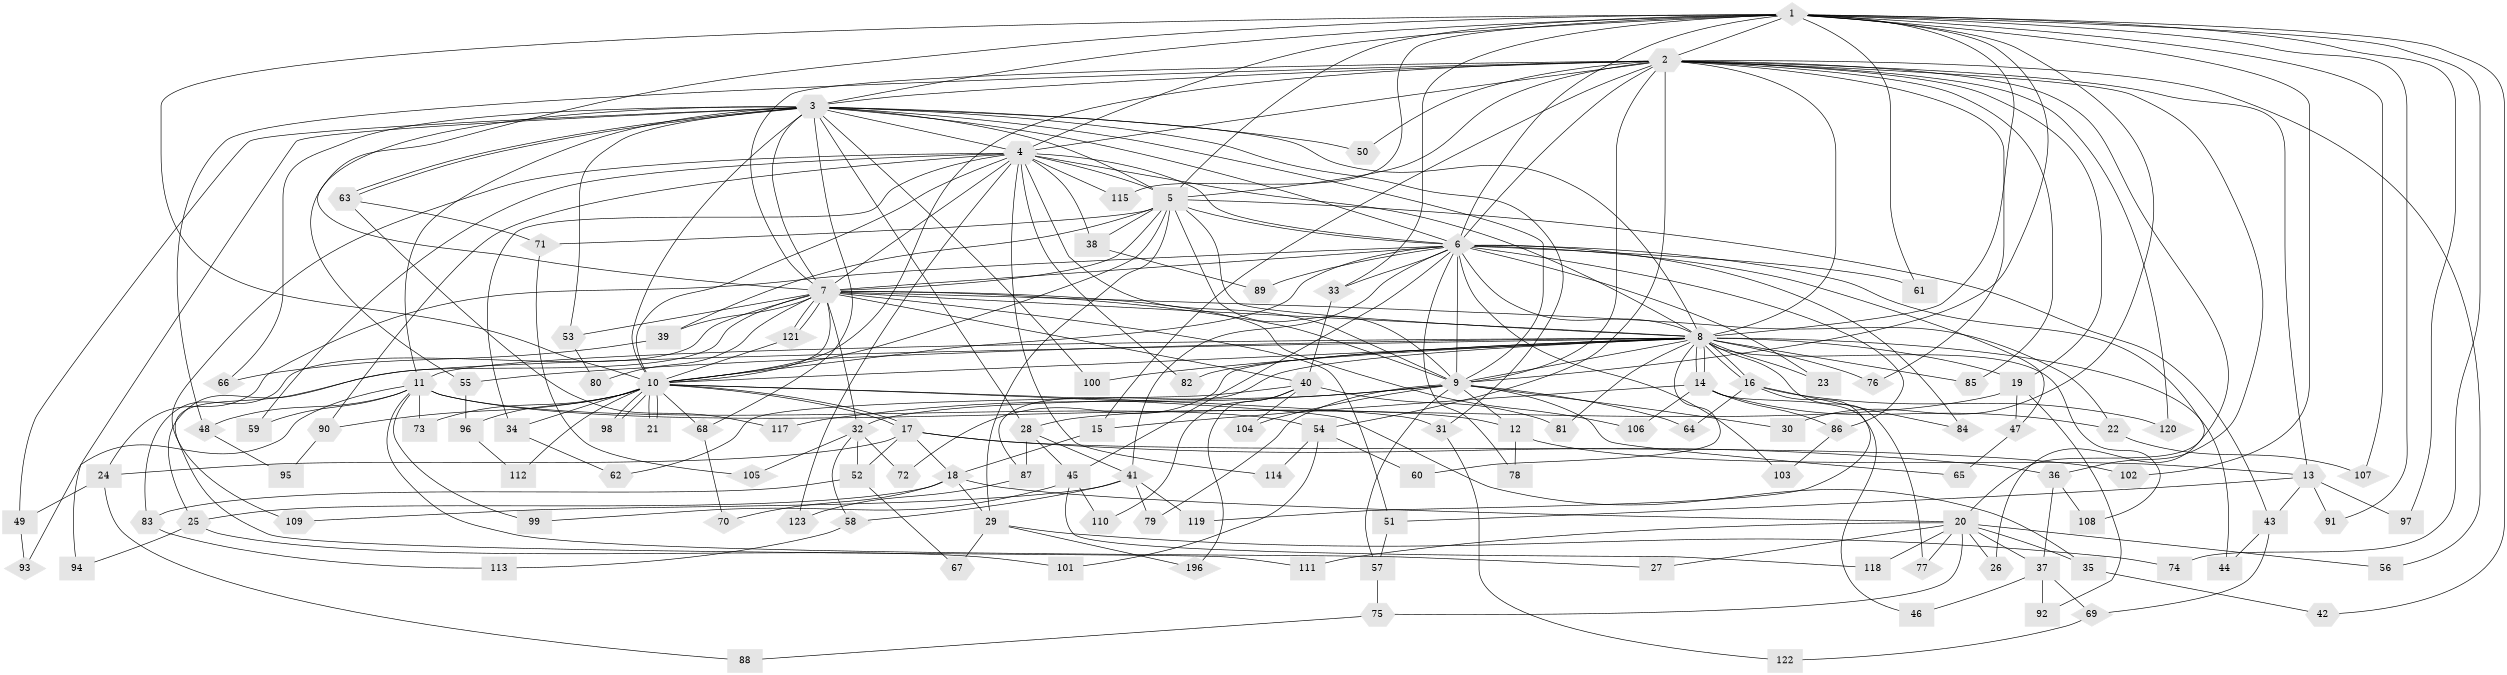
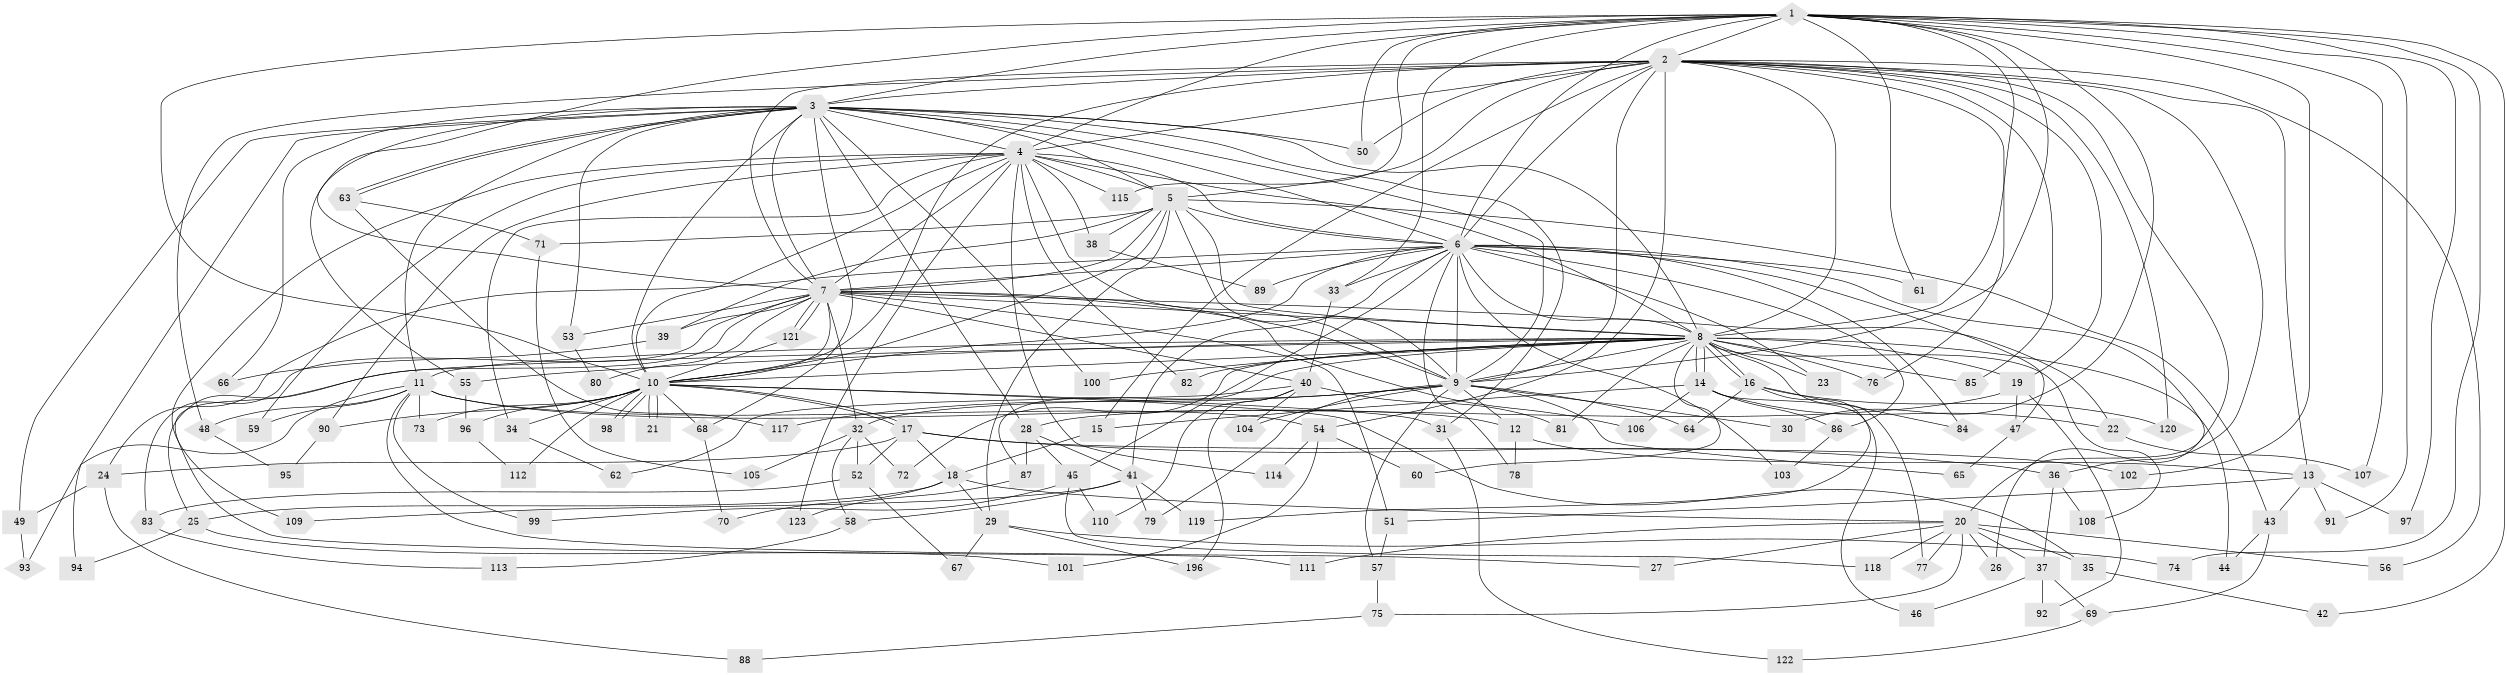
(1391, 43) -> (1532, 25)
